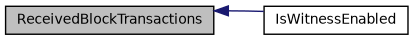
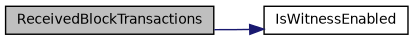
(246, 11) -> (232, 30)
